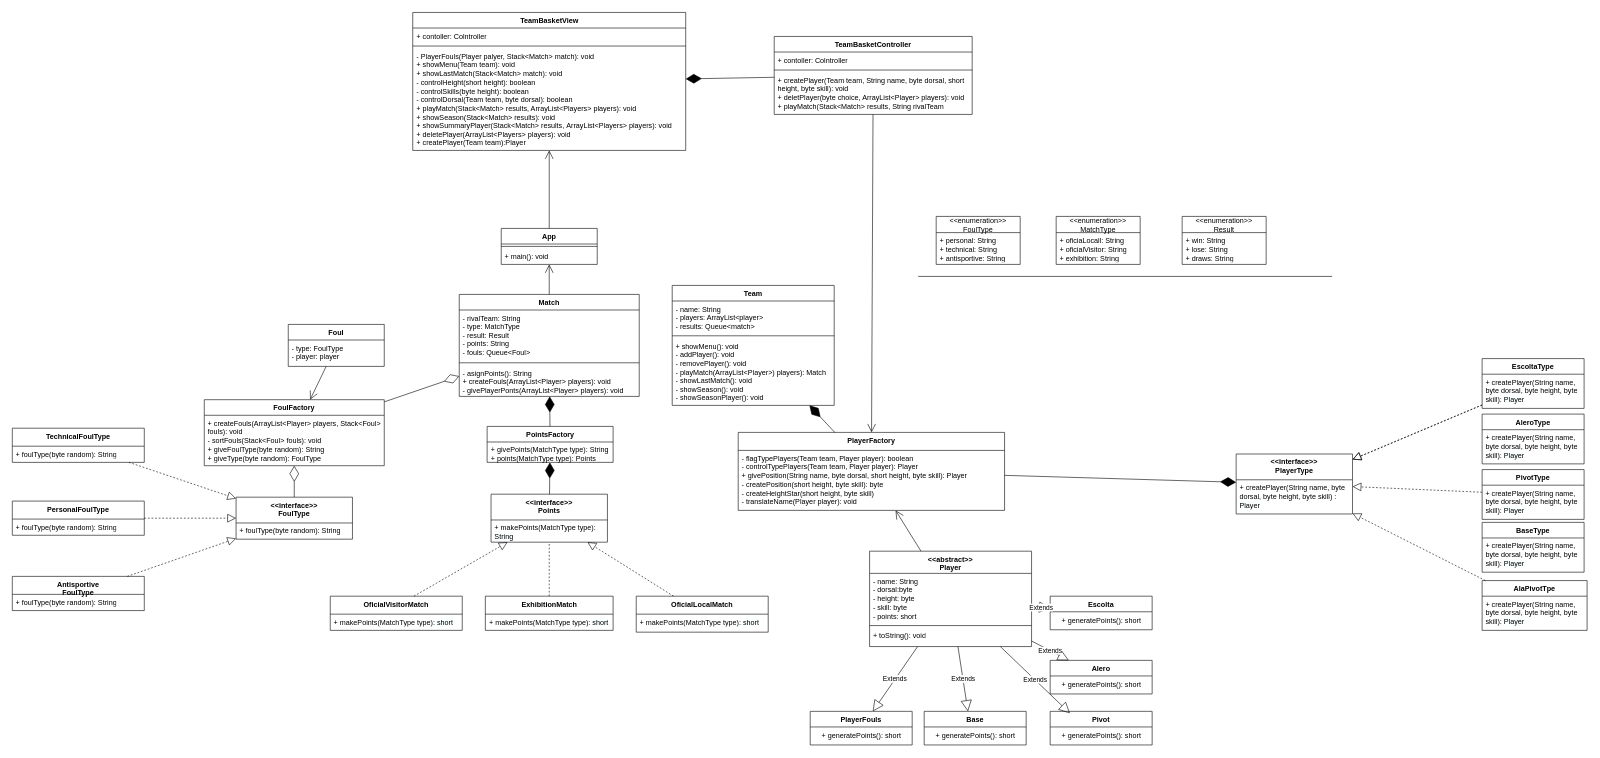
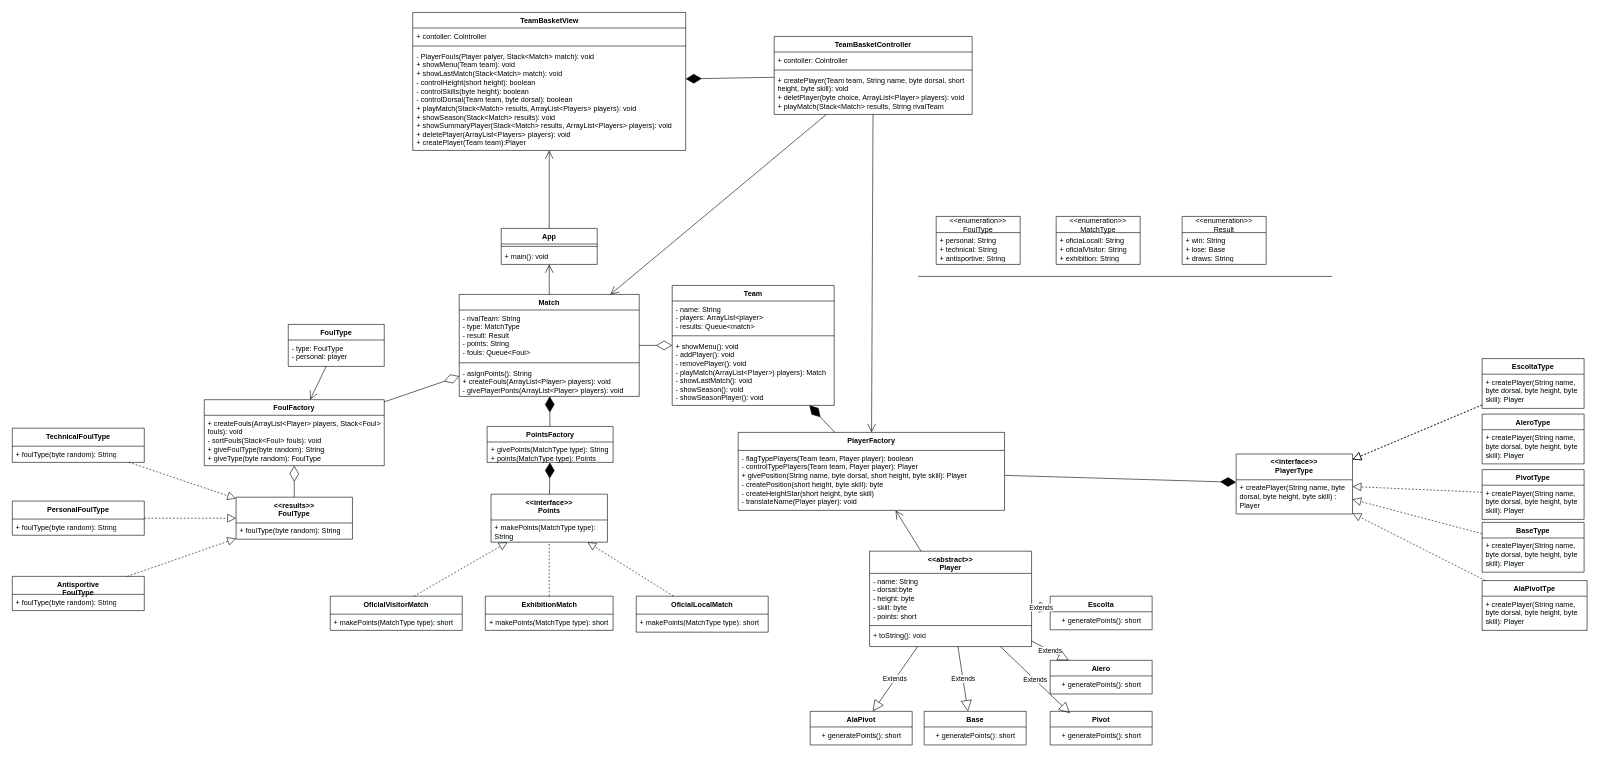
none -> (719, 204)
(1212, 250) -> (1212, 250)
(336, 333) -> (336, 333)
none -> (649, 345)
(320, 353) -> (324, 353)
(294, 510) -> (294, 510)
none -> (1422, 518)
(861, 720) -> (861, 720)
